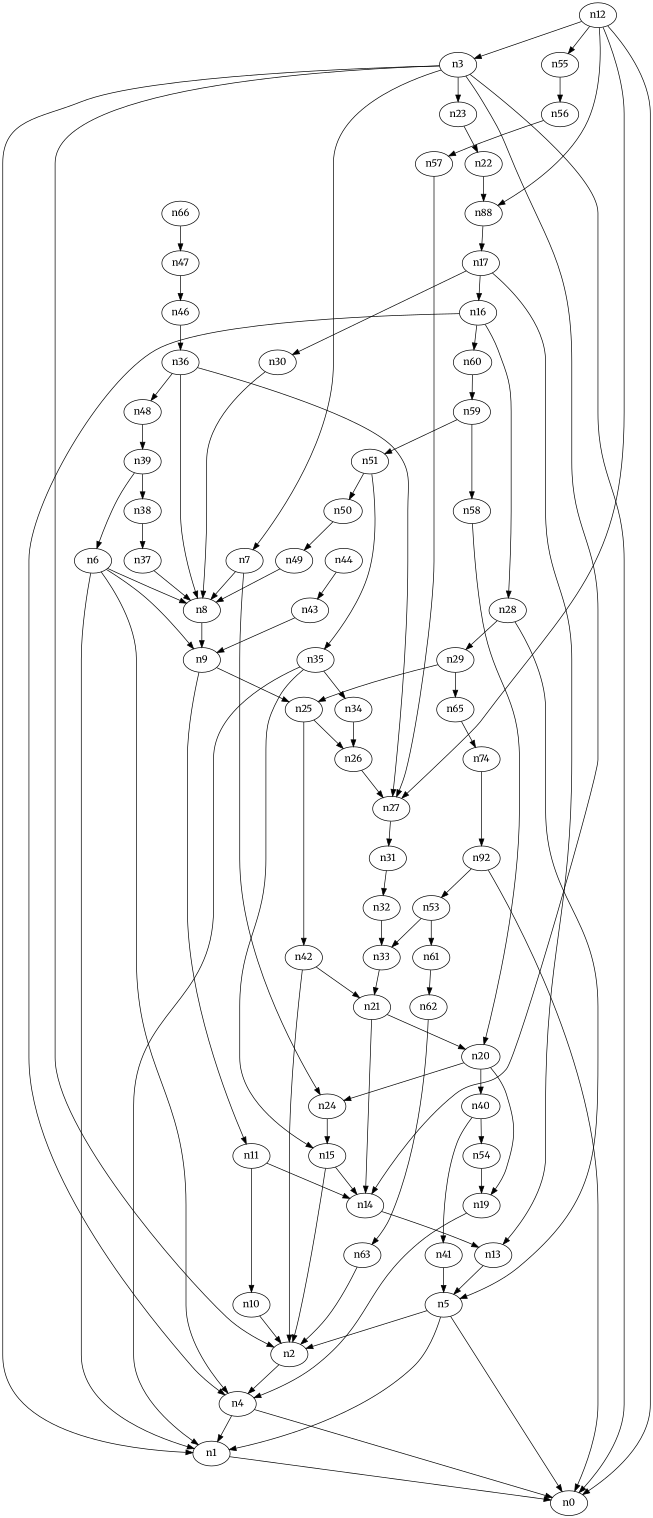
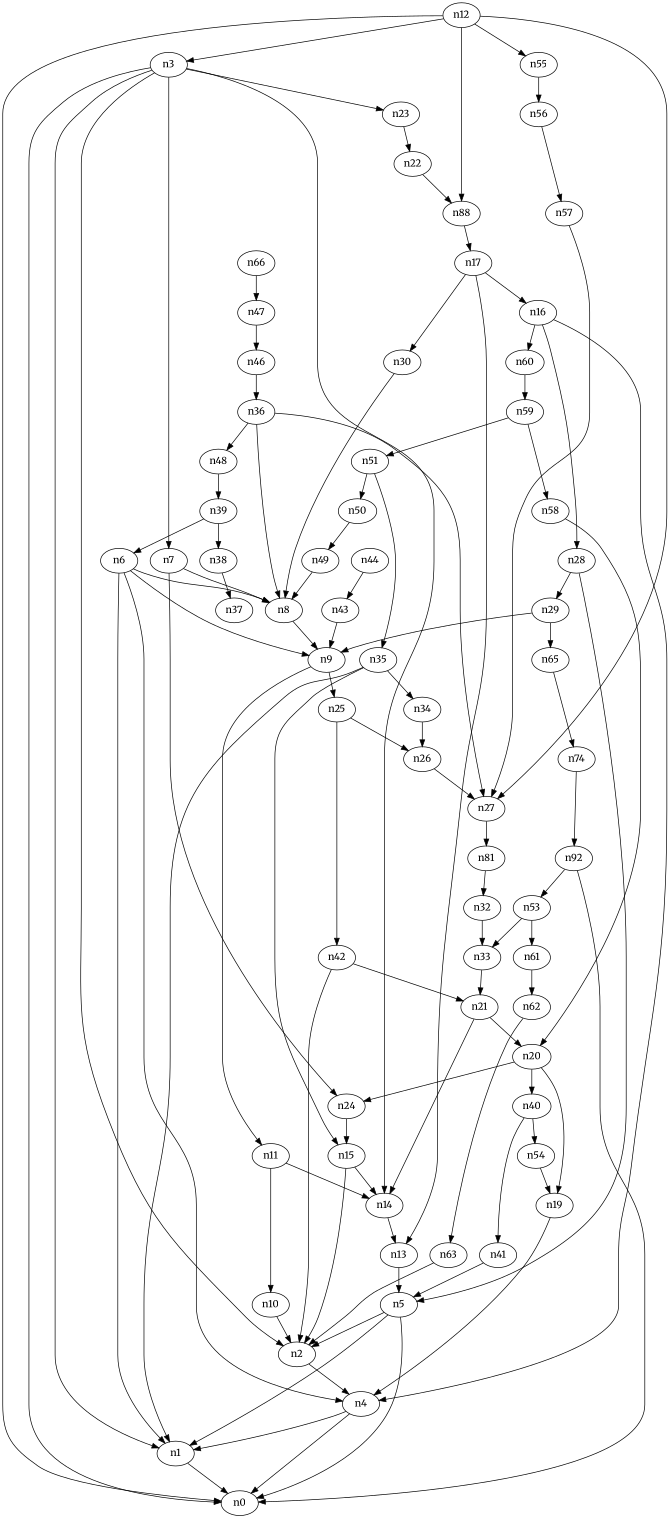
(169, 583) -> none
(381, 680) -> (439, 627)
(388, 858) -> (486, 858)
